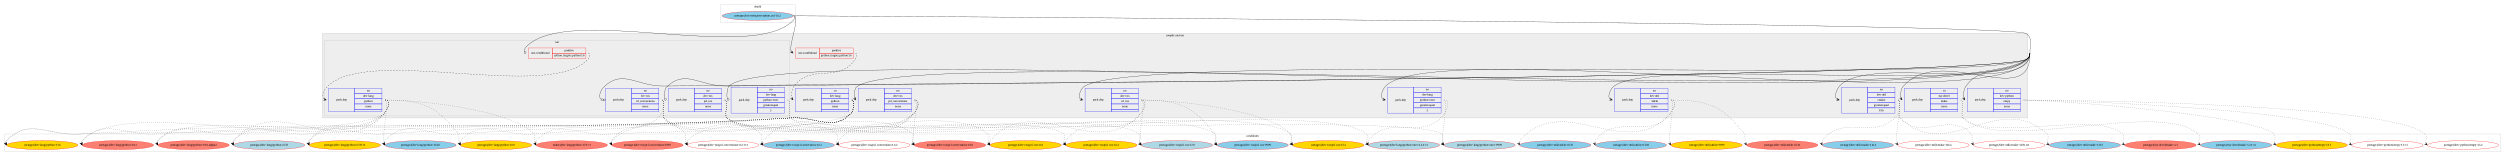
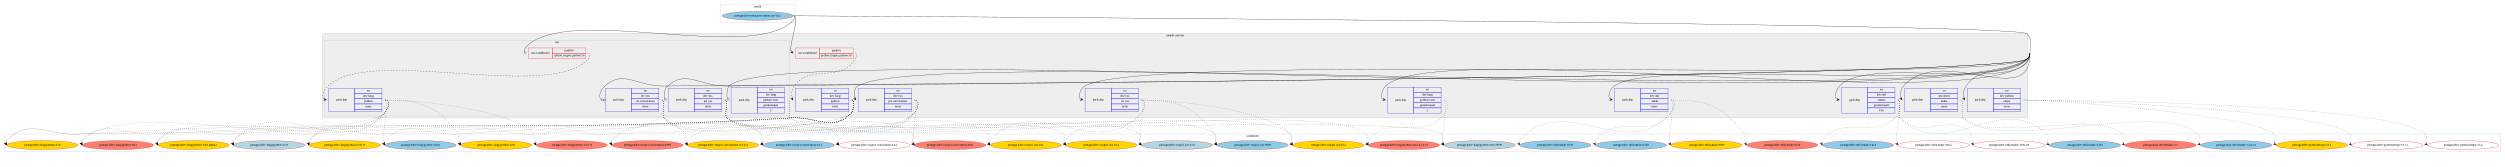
(194, 145) -> (194, 145)
(572, 145) -> (572, 145)
(723, 145) -> (723, 145)
(1404, 145) -> (1404, 145)
